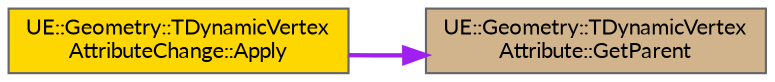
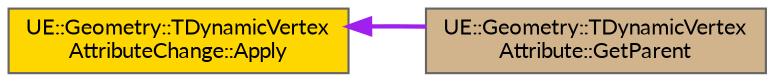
(376, 55) -> (398, 26)
